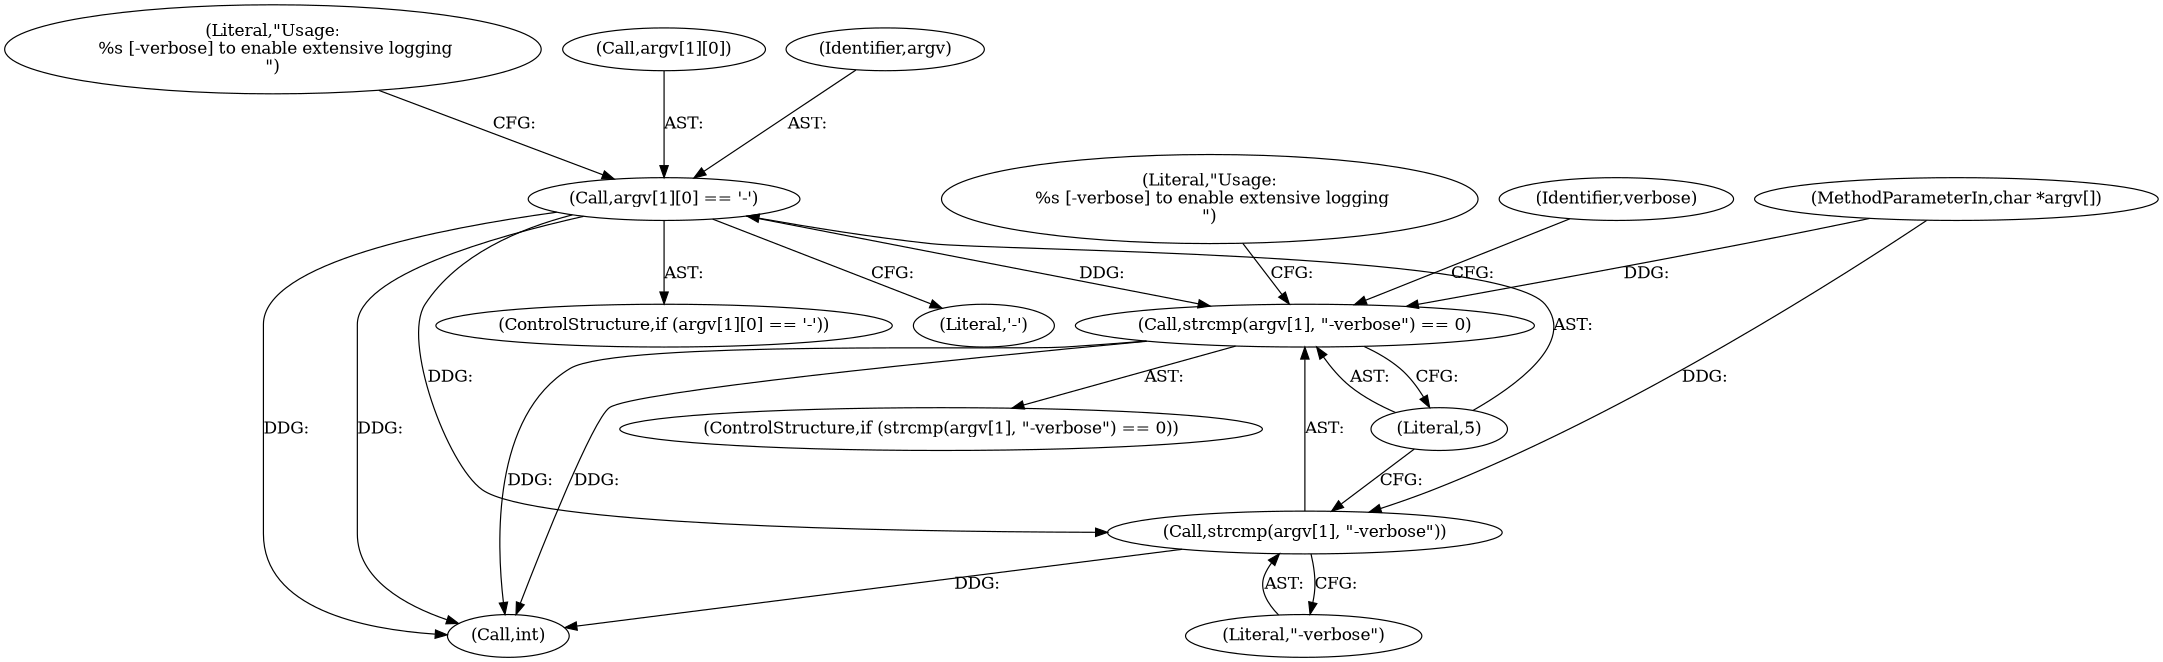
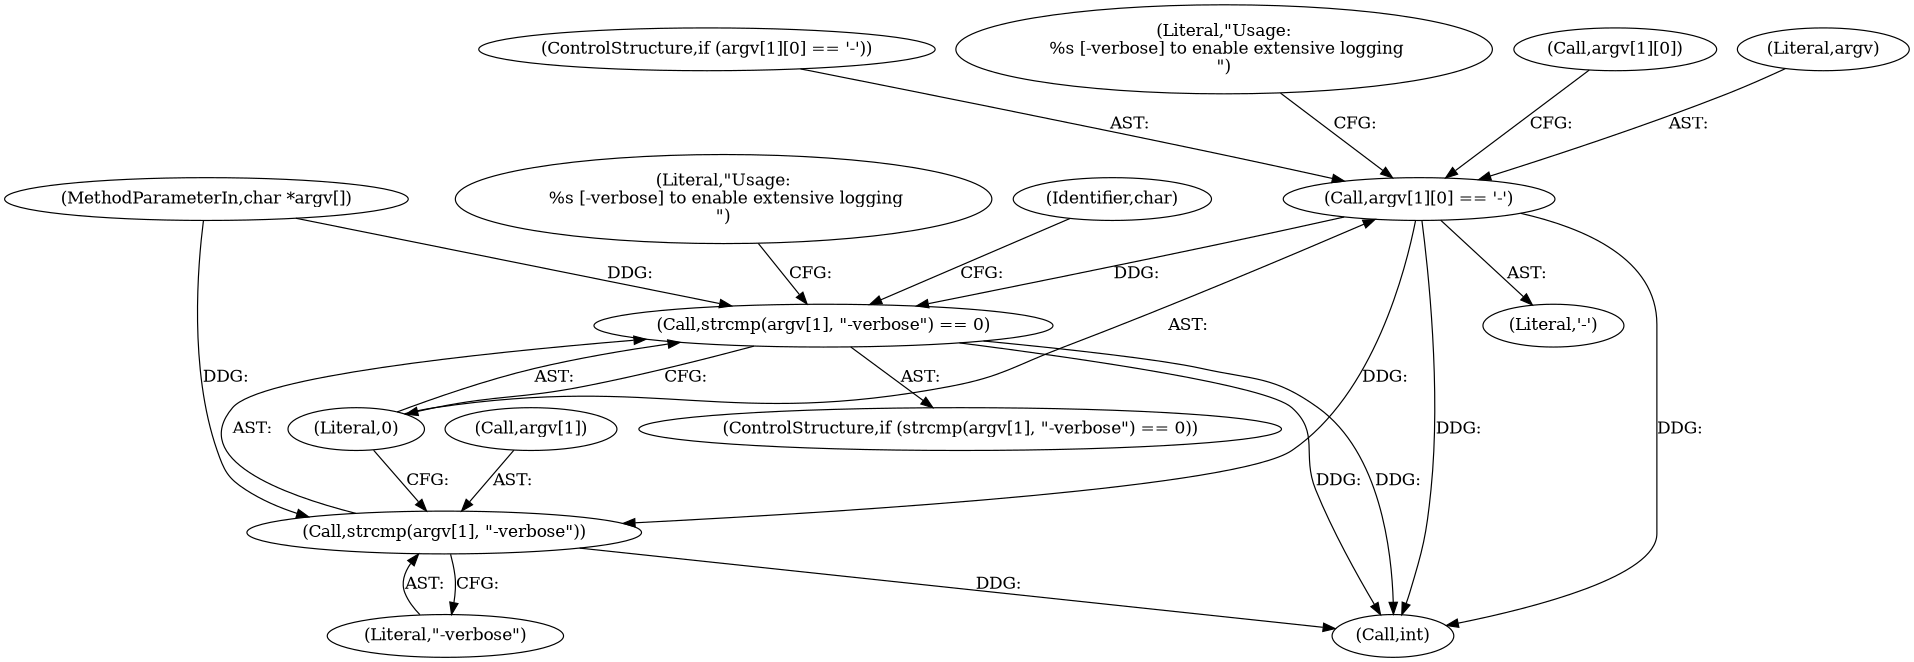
(885, 49) -> (1823, 49)
(687, 124) -> (1554, 124)
(1616, 199) -> (1112, 199)
(664, 256) -> (1067, 122)
(895, 274) -> (1530, 274)
none -> (531, 429)
(1439, 429) -> (356, 429)
